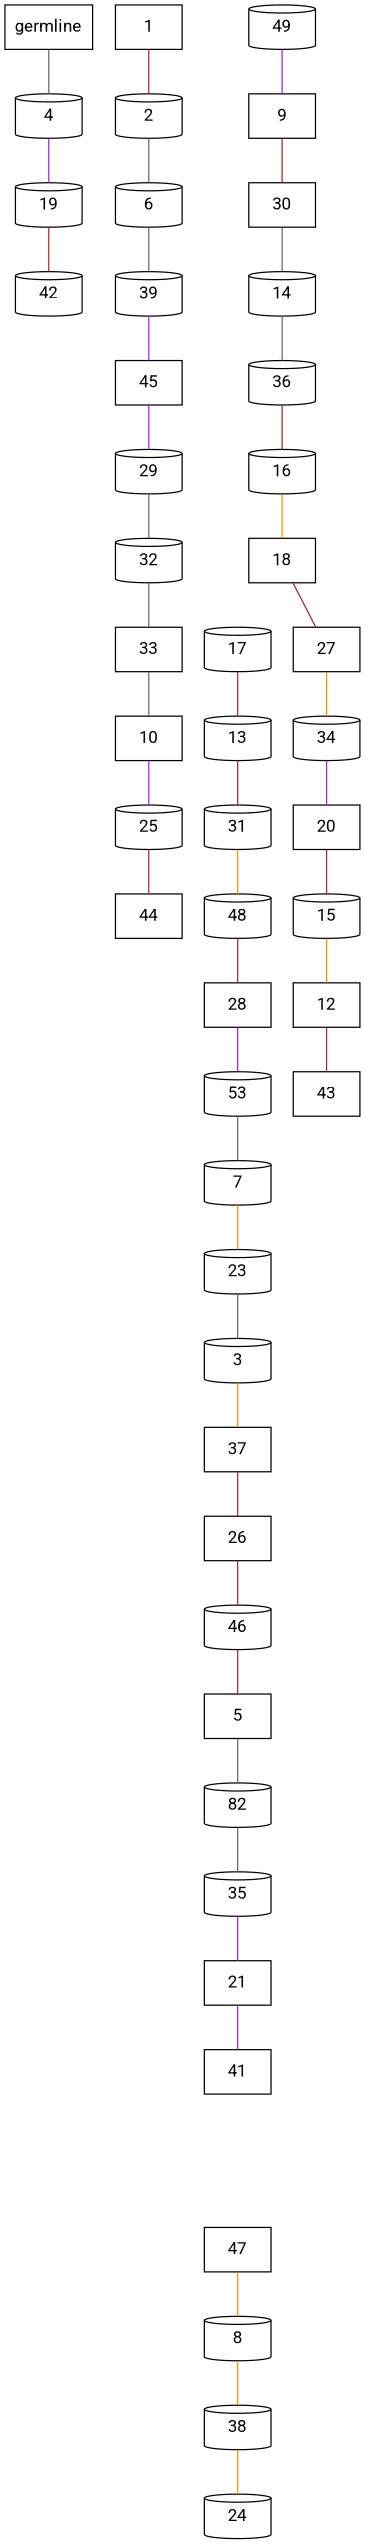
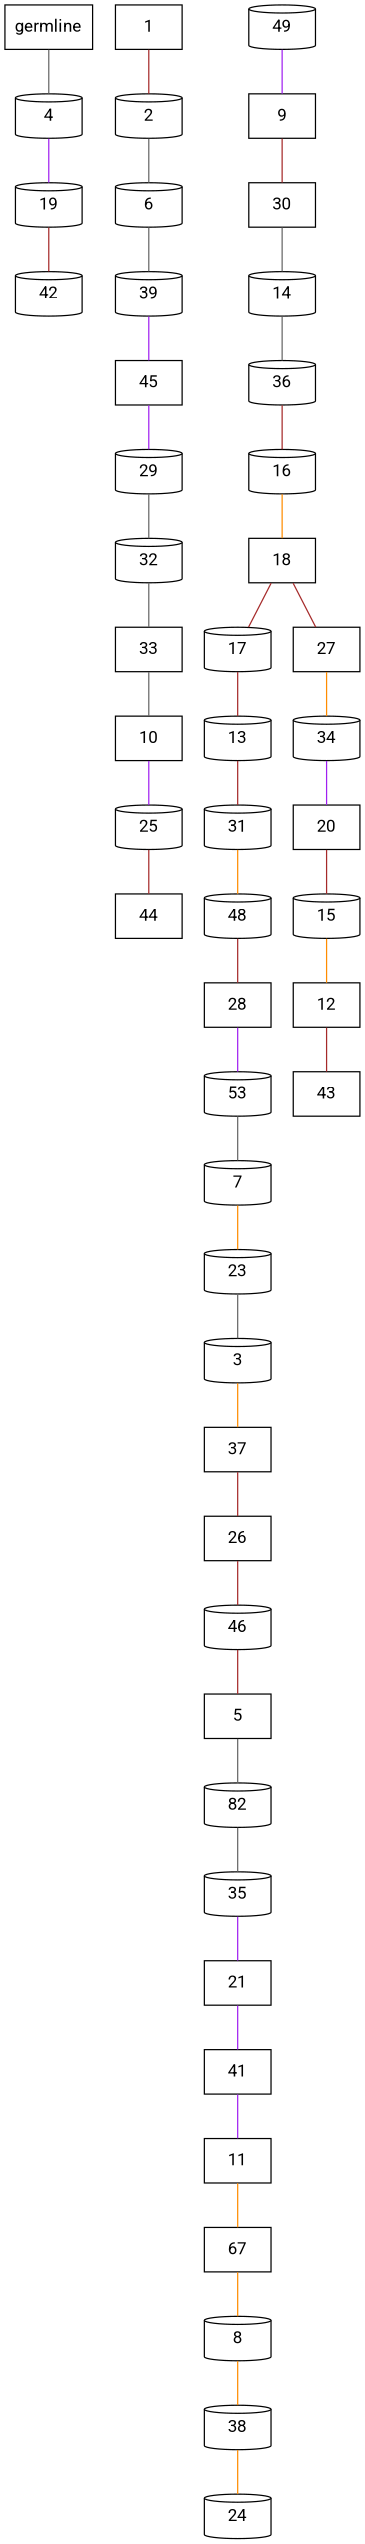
none -> (260, 605)
none -> (238, 2161)
(238, 2250) -> (238, 2250)
